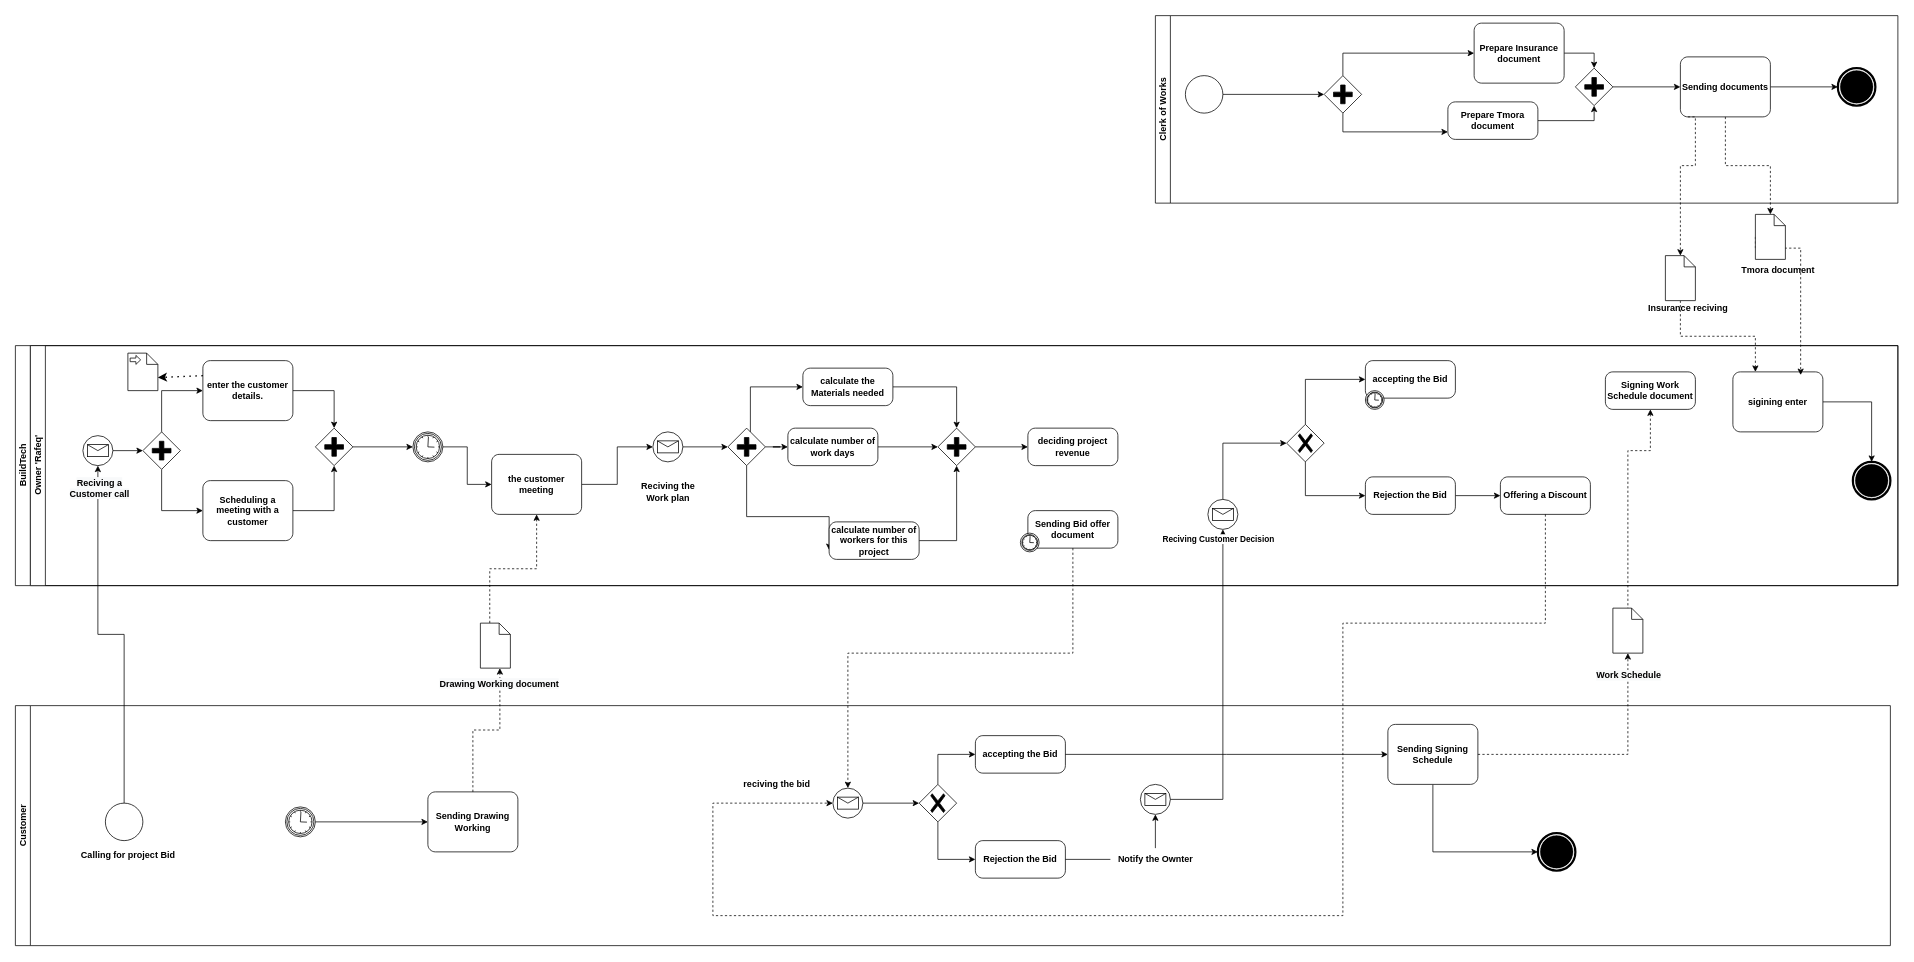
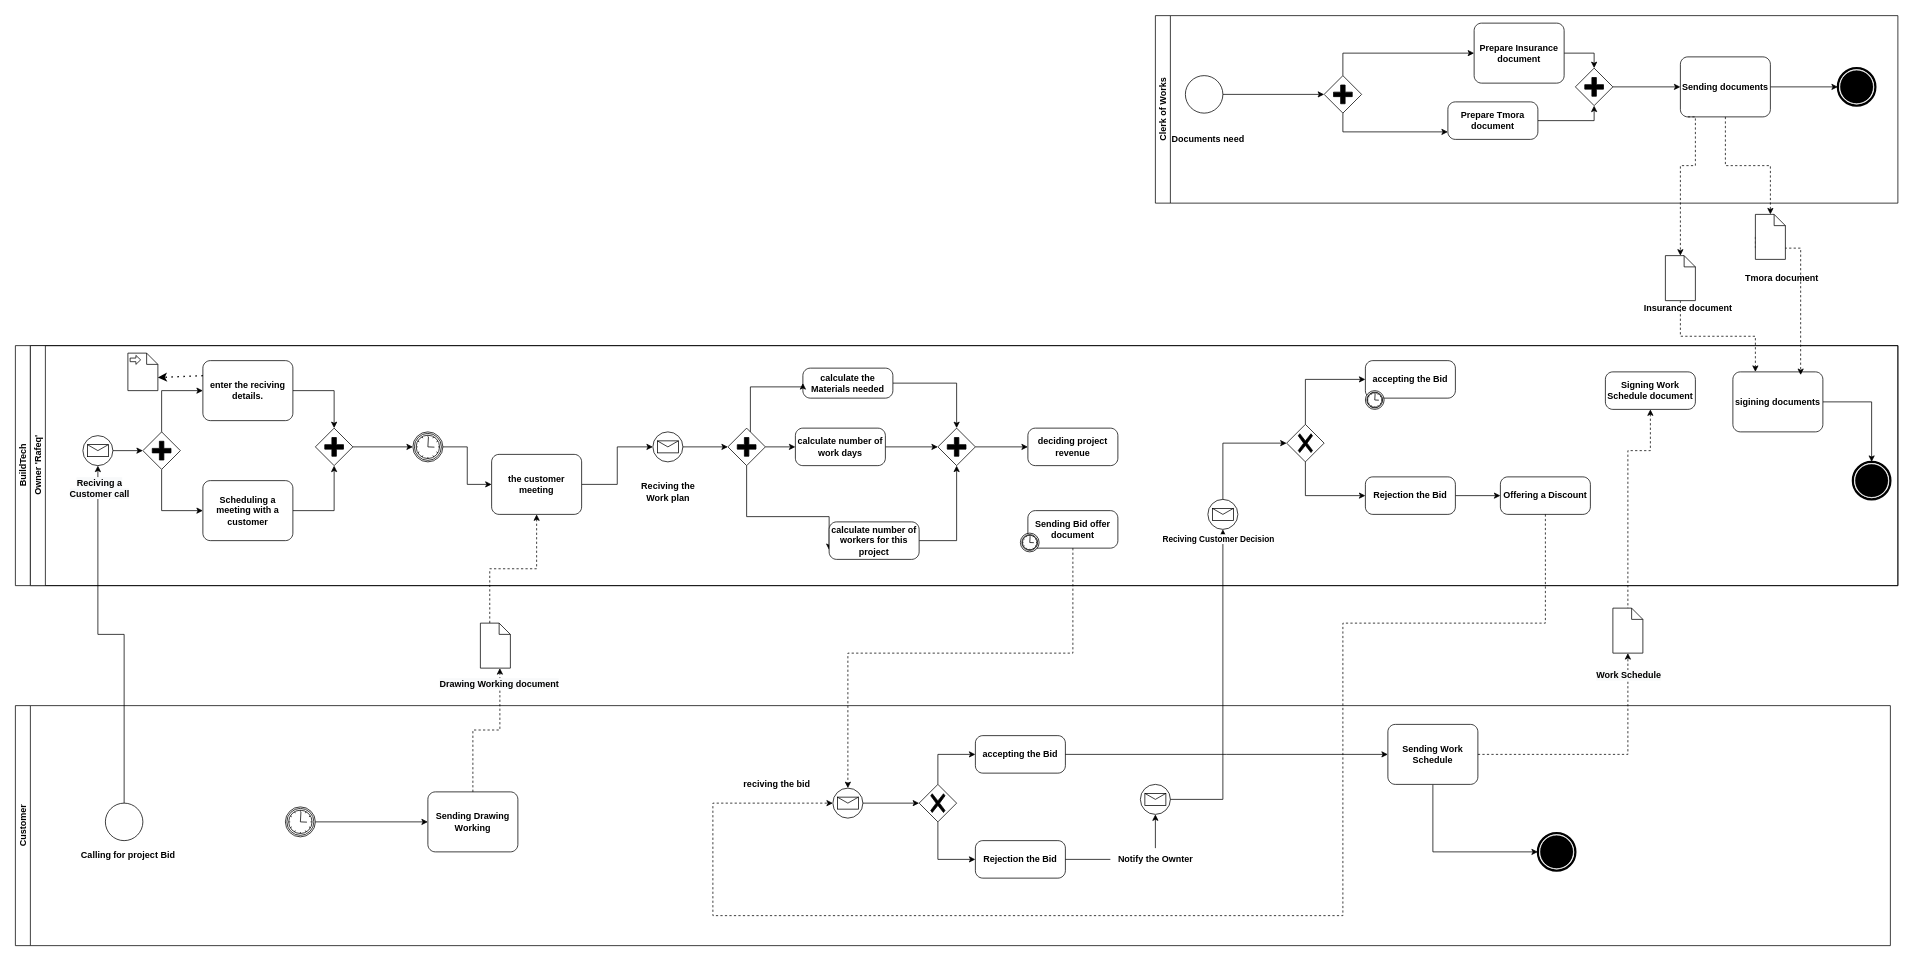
none -> (1208, 139)
(1778, 270) -> (1782, 278)
(1688, 308) -> (1688, 308)
(848, 387) -> (848, 383)
(248, 390) -> (248, 390)
(1778, 402) -> (1778, 402)
(833, 447) -> (840, 447)
(1433, 754) -> (1433, 754)
